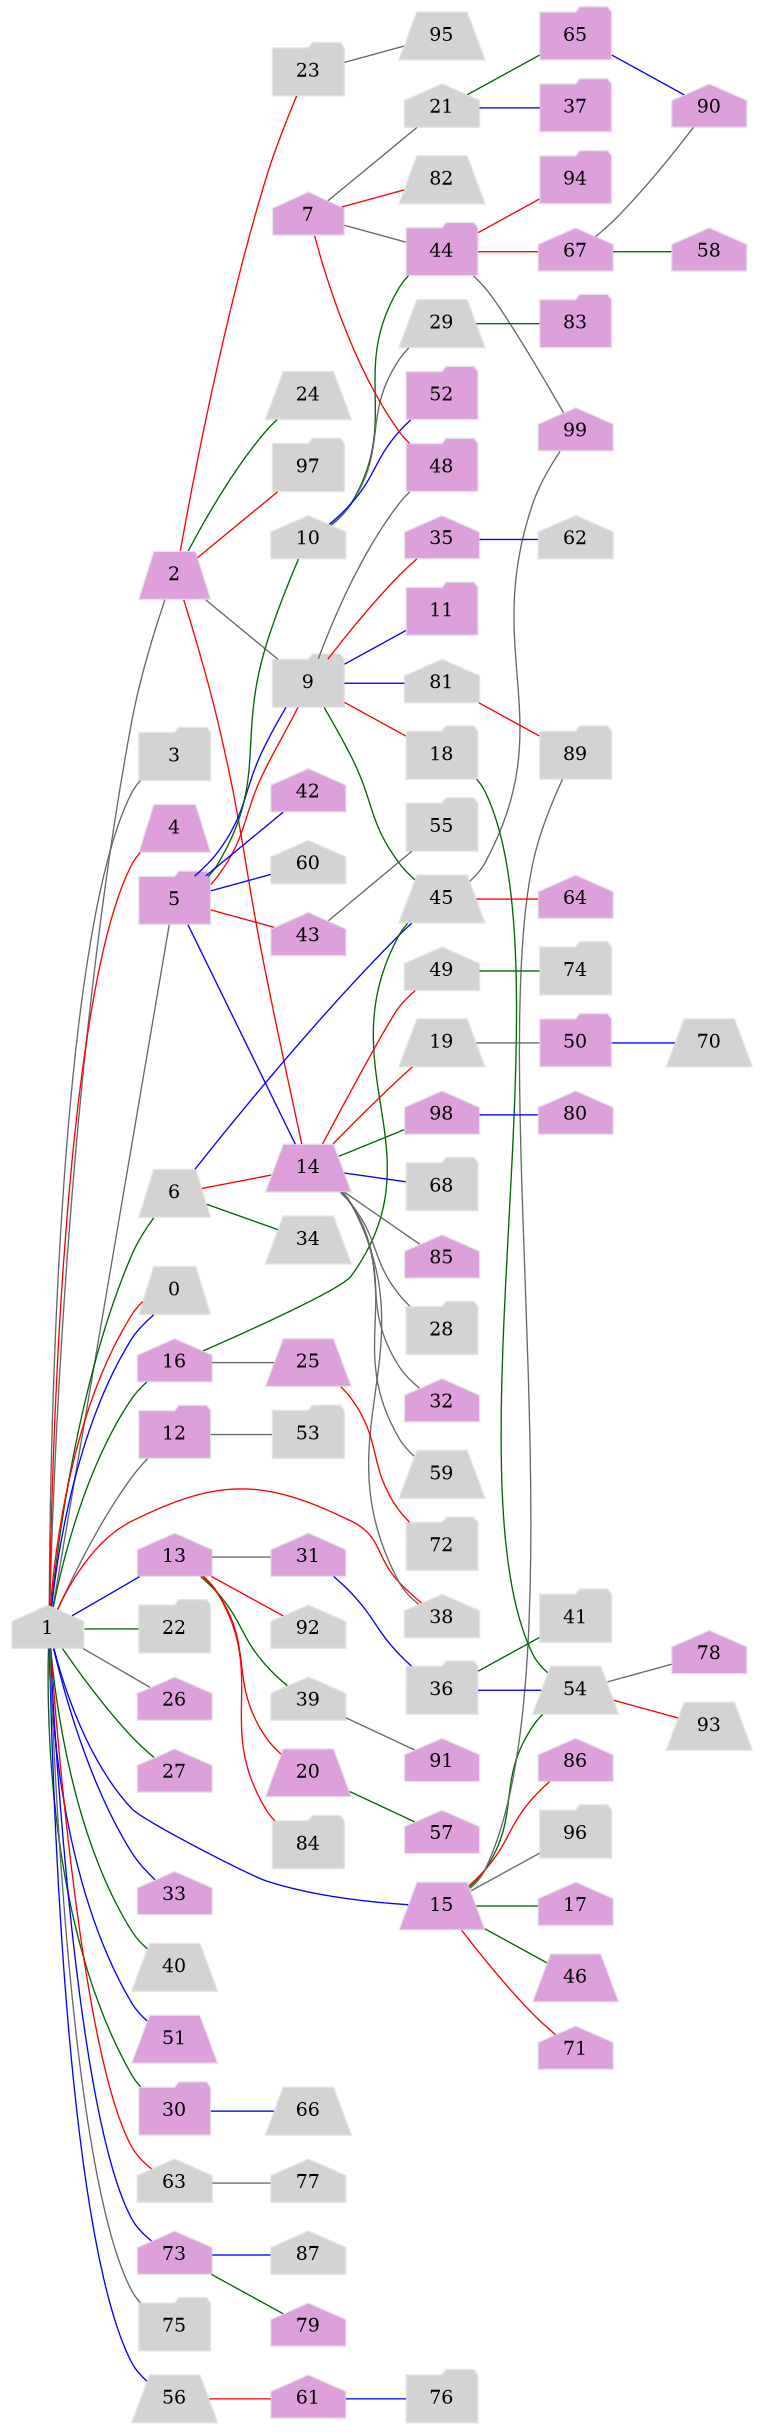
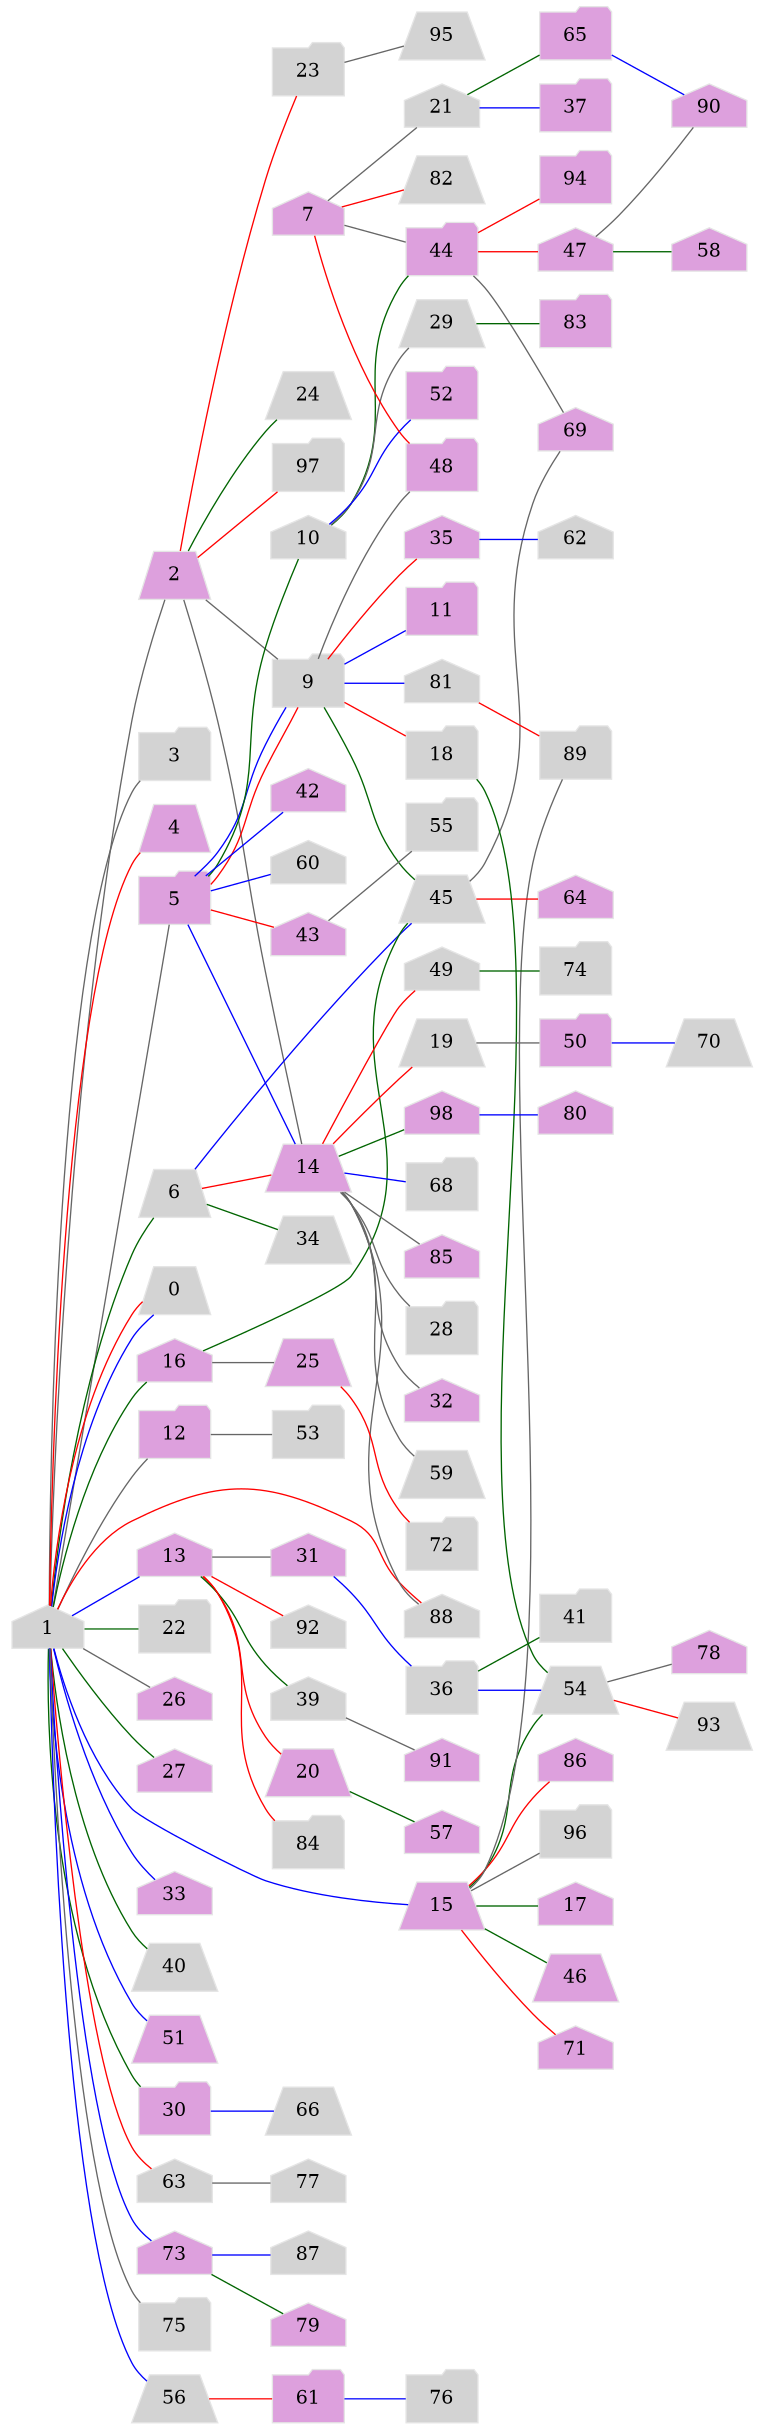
(576, 252) -> (576, 252)
(576, 432) -> (576, 432)
(247, 871) -> (247, 871)
(442, 1618) -> (442, 1618)
(308, 2399) -> (308, 2399)
